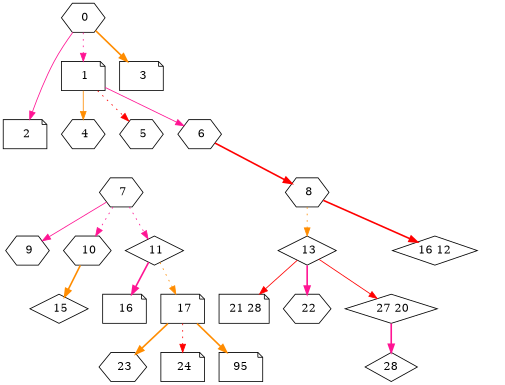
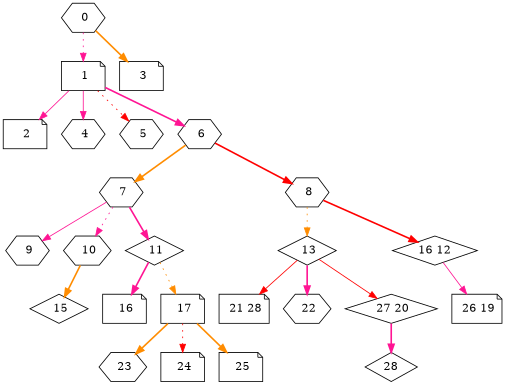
(50, 70) -> (57, 102)
(83, 101) -> (83, 101)
(141, 105) -> (141, 105)
none -> (164, 161)
(137, 219) -> (137, 219)
none -> (477, 309)
(241, 367) -> (241, 367)
